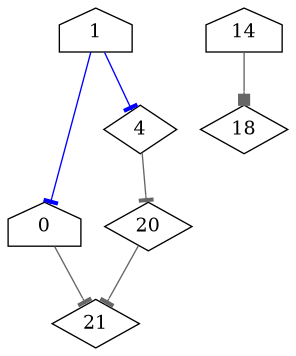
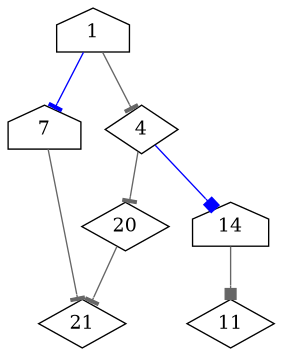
(117, 78) -> (116, 79)
(244, 129) -> (231, 324)
none -> (180, 172)
(45, 227) -> (45, 129)
